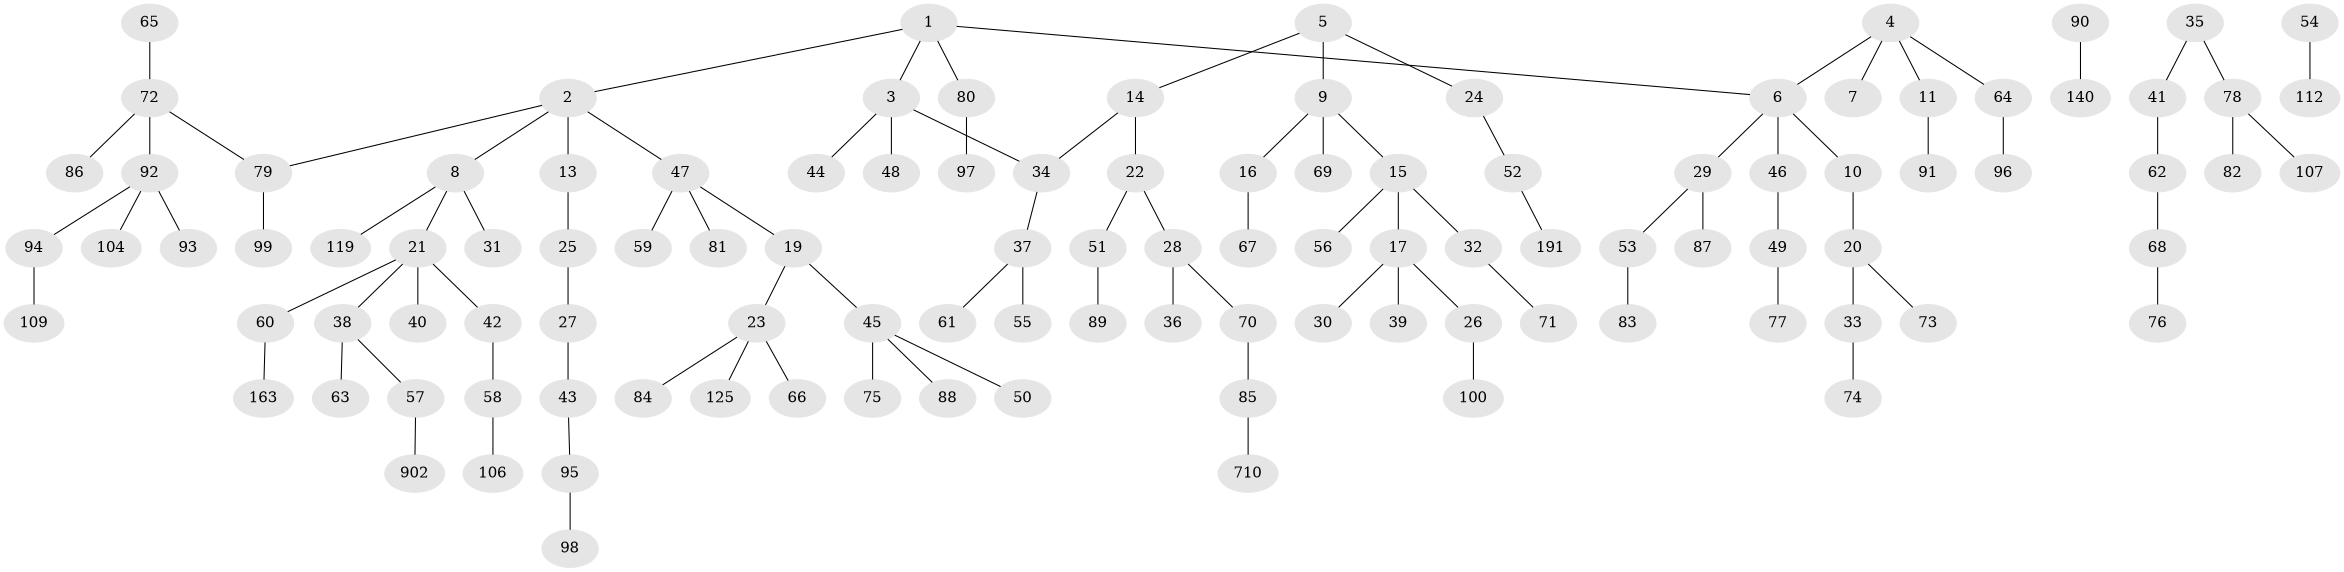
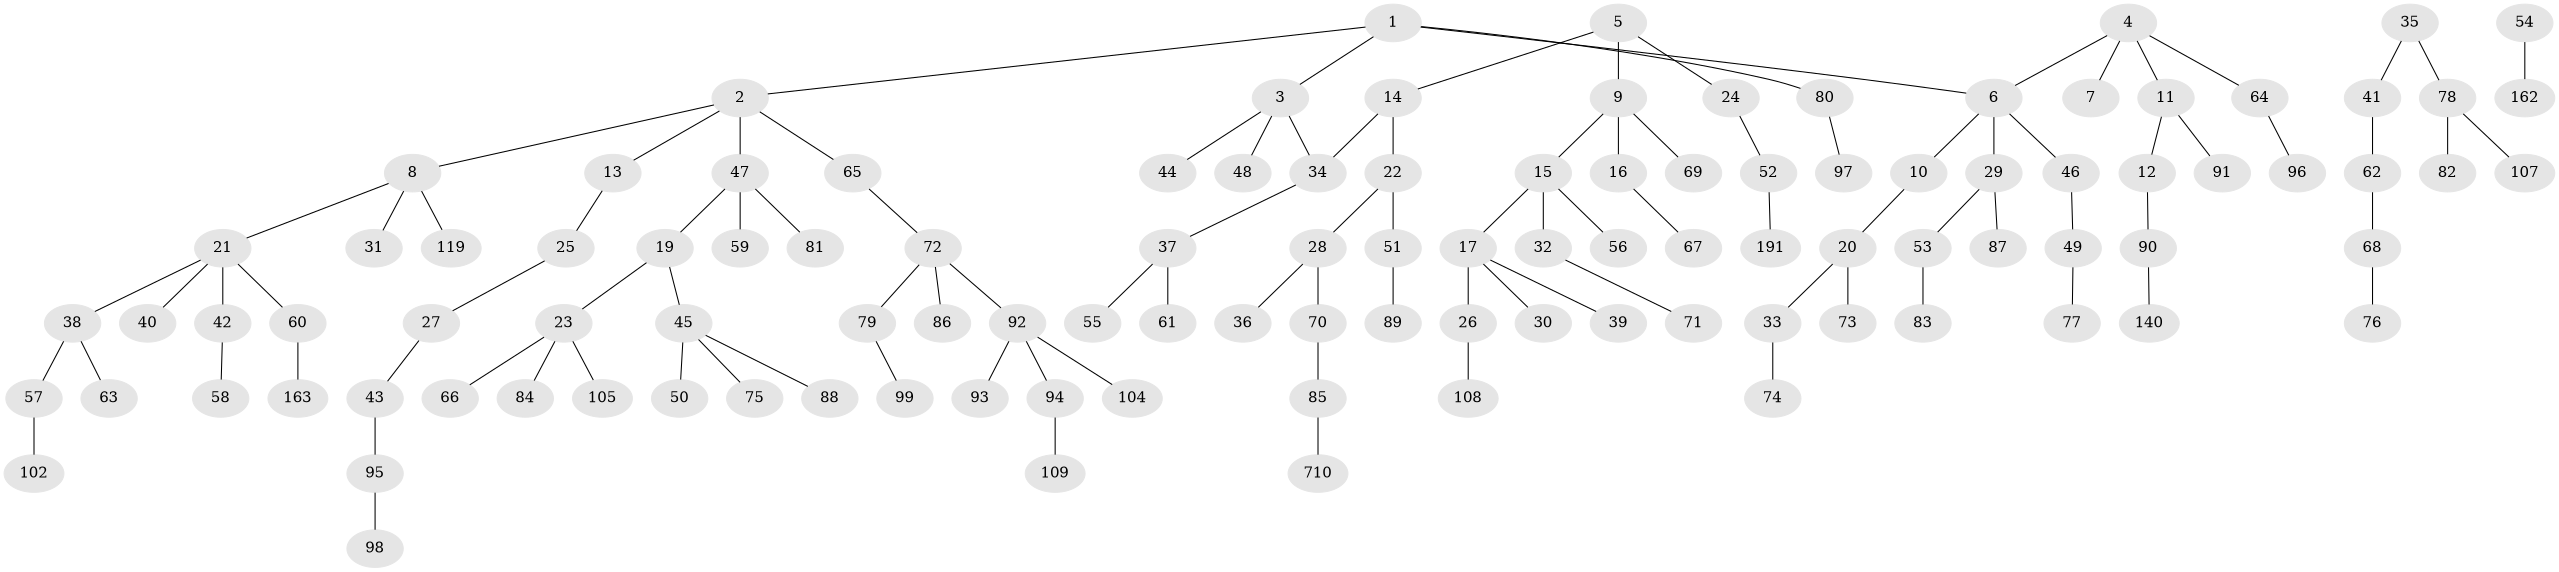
(2310, 98) -> (2525, 98)
(416, 136) -> (797, 136)
none -> (2147, 173)
(720, 398) -> (602, 398)
(1473, 398) -> (1468, 398)
(415, 474) -> (34, 474)
(493, 474) -> none
